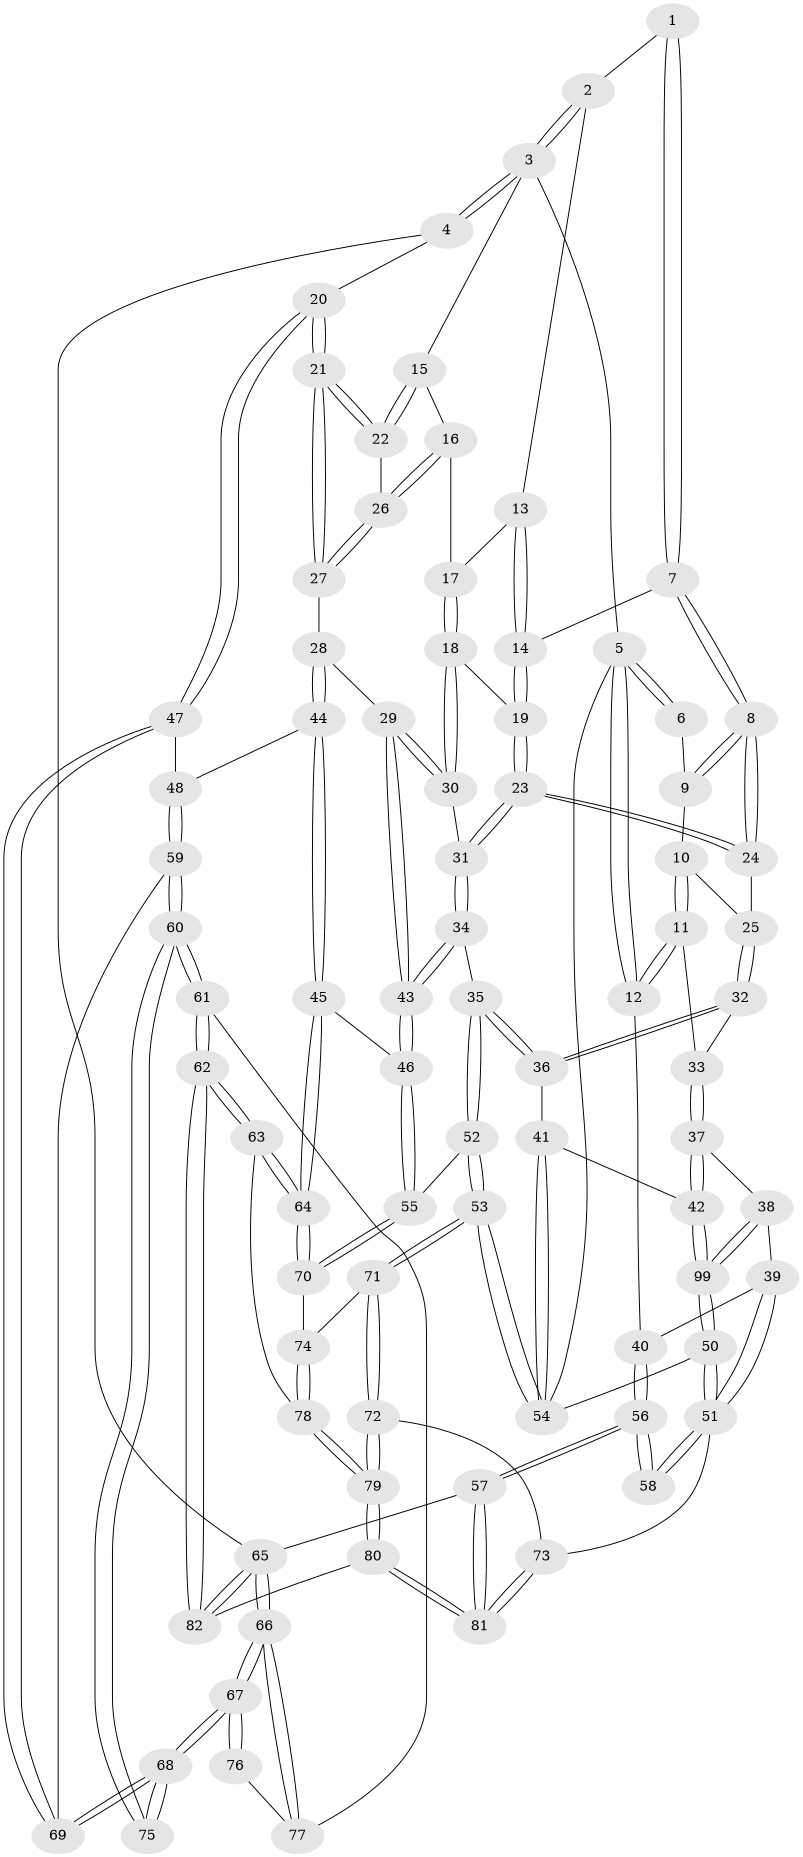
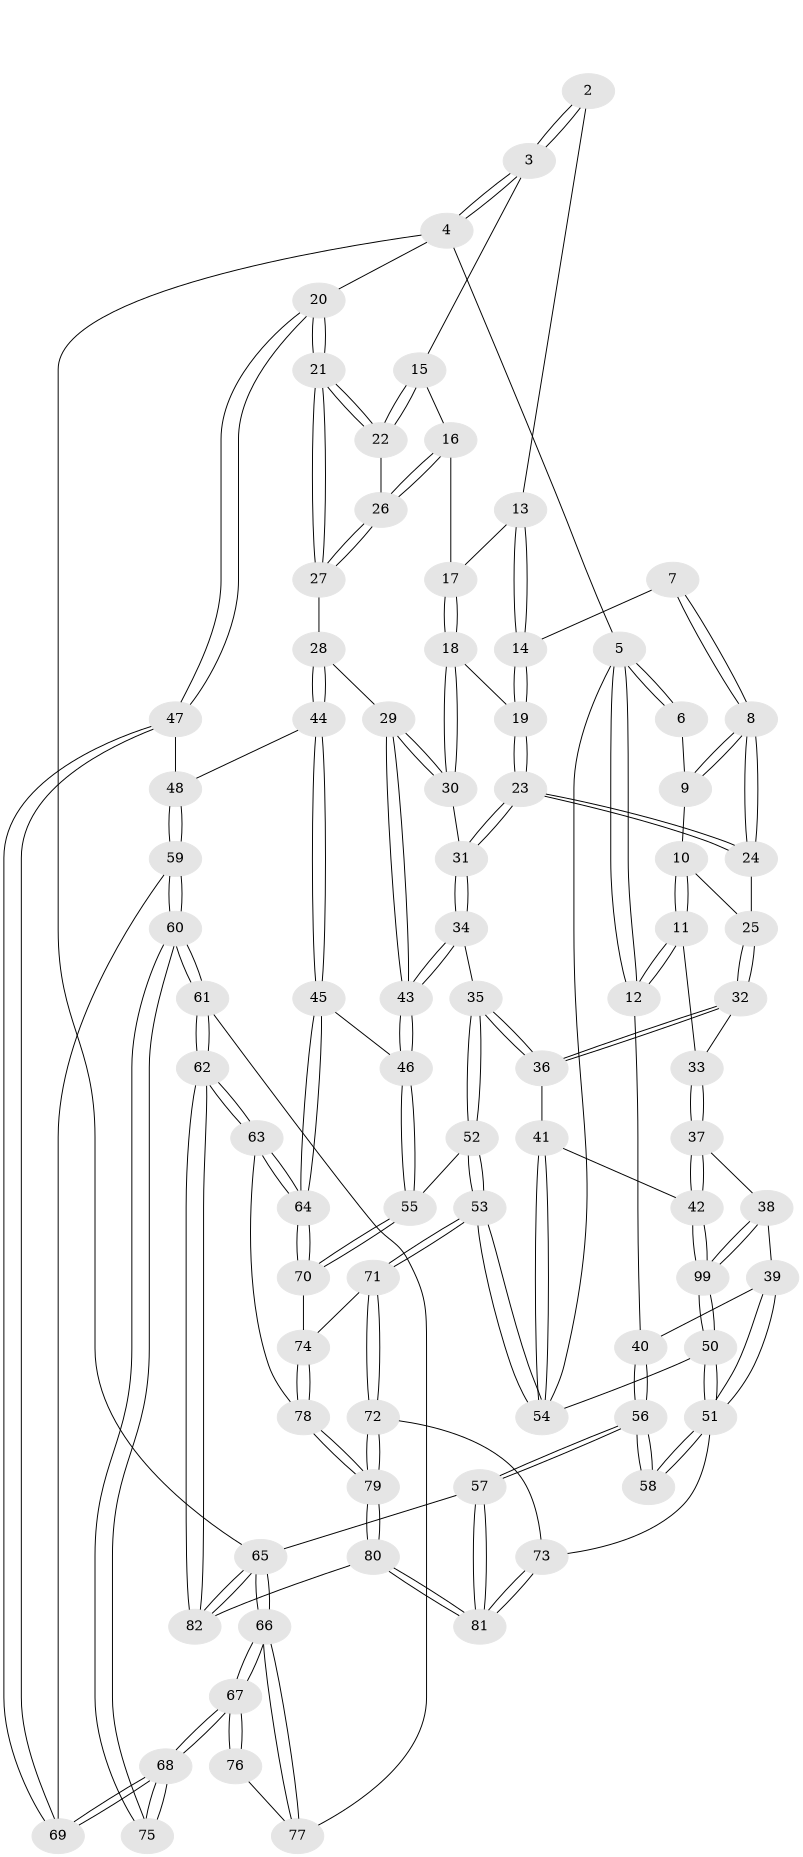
(673, 21) -> none
(608, 399) -> (538, 449)
